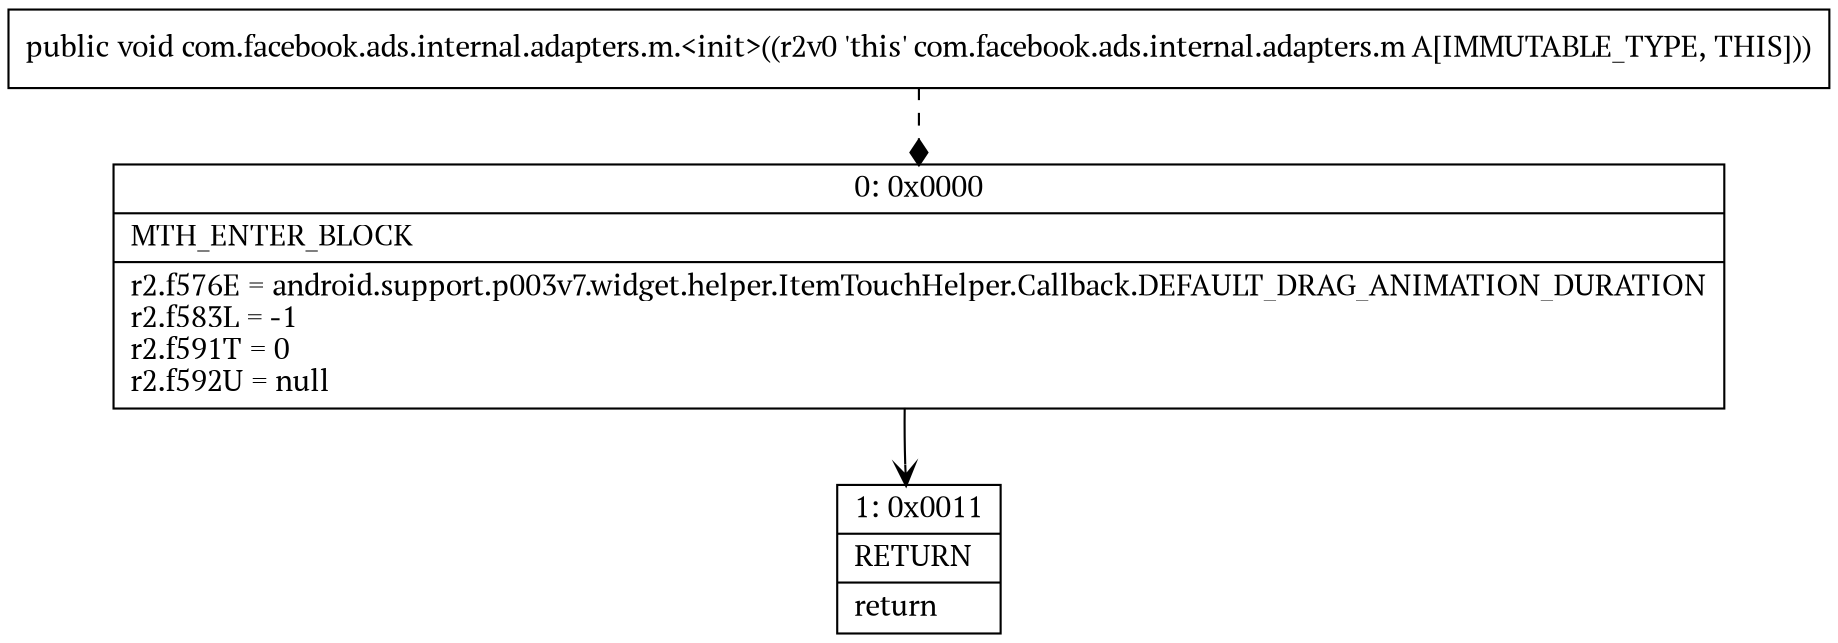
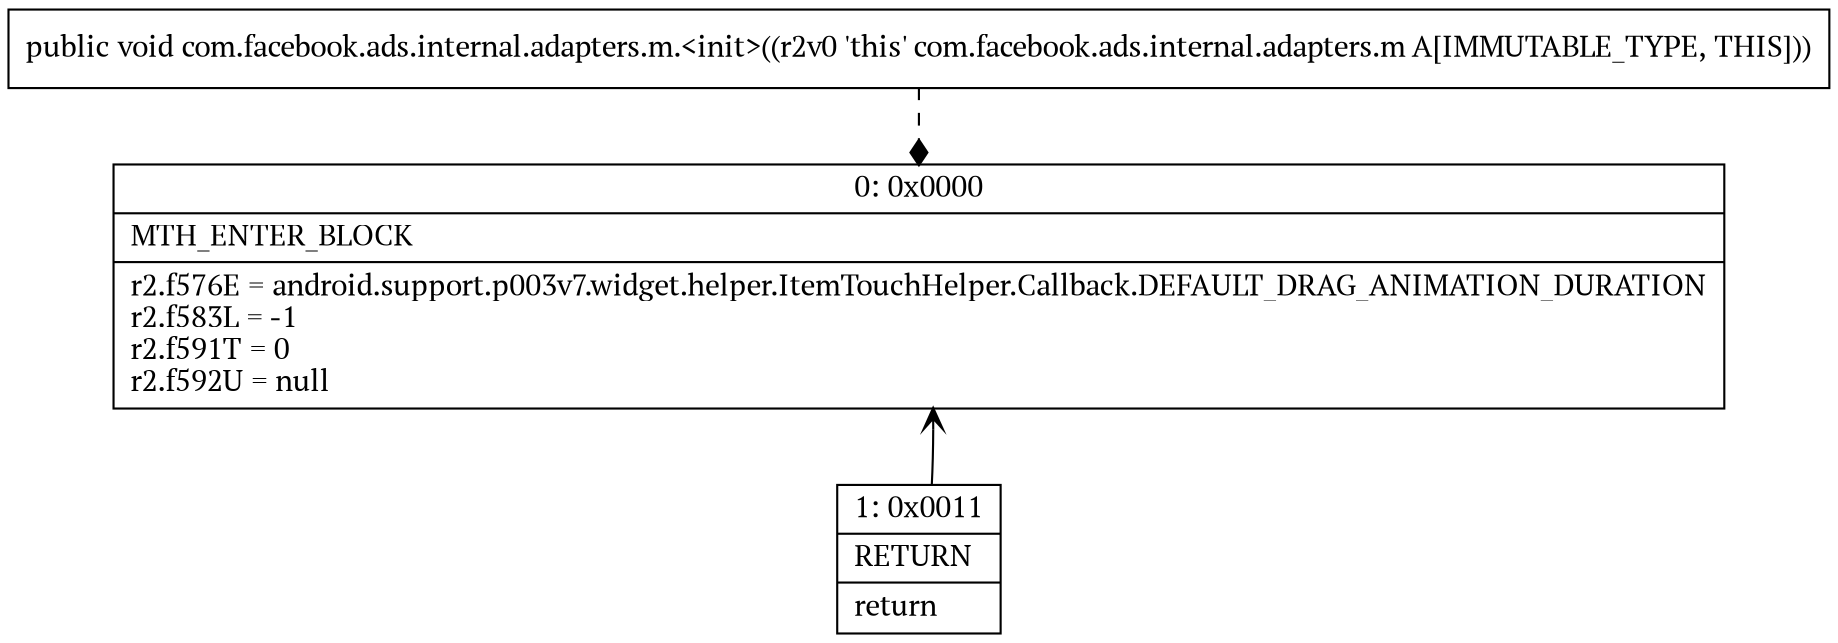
(905, 436) -> (933, 458)
